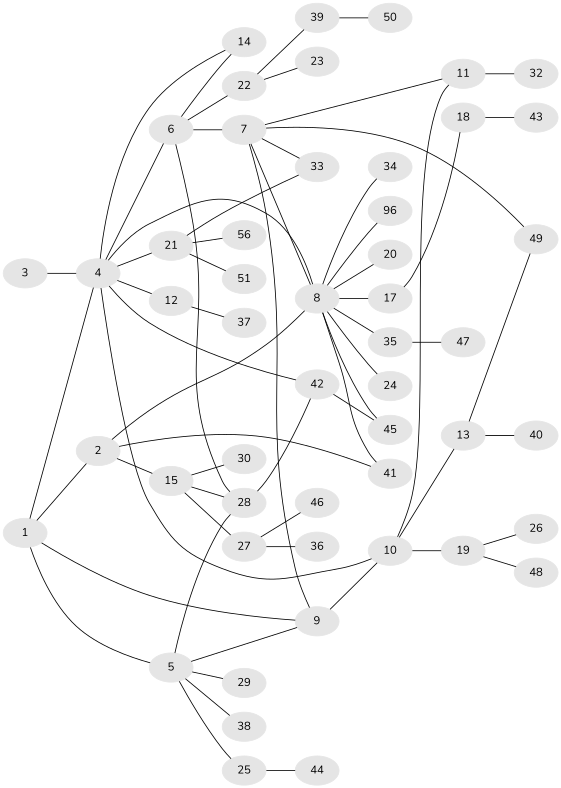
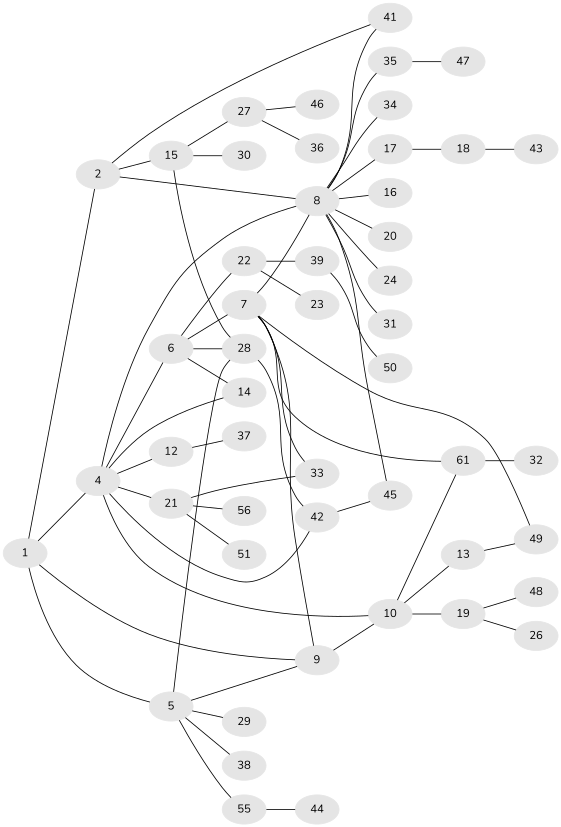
(463, 74) -> (463, 461)
(390, 211) -> (390, 193)
(25, 273) -> none
none -> (390, 324)
(536, 436) -> none
(244, 771) -> (244, 809)
